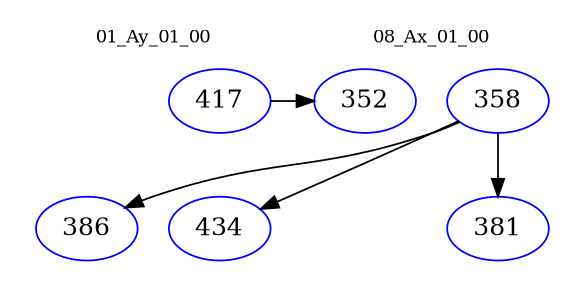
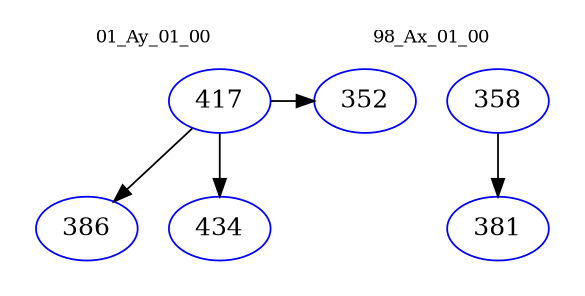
(432, 38) -> (432, 38)
(318, 161) -> (160, 159)
(363, 164) -> (220, 156)
